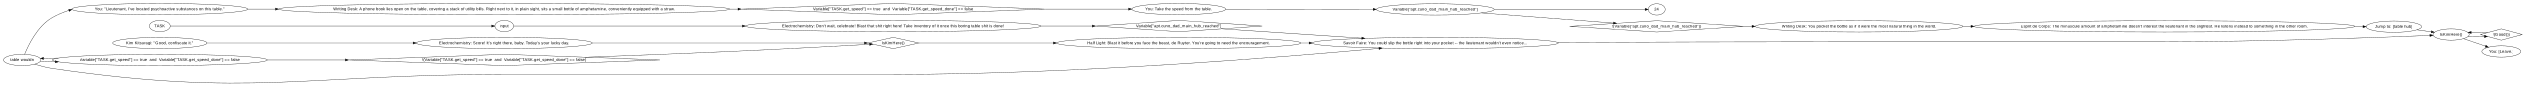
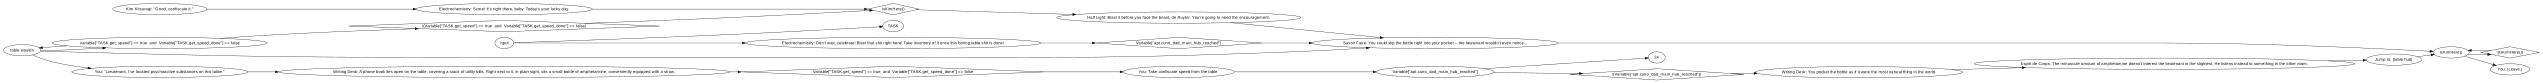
(1179, 9) -> (1179, 72)
(331, 26) -> (697, 36)
(2501, 35) -> (2510, 52)
